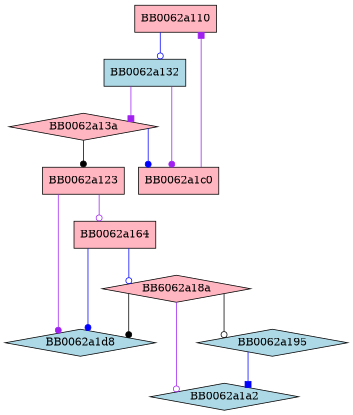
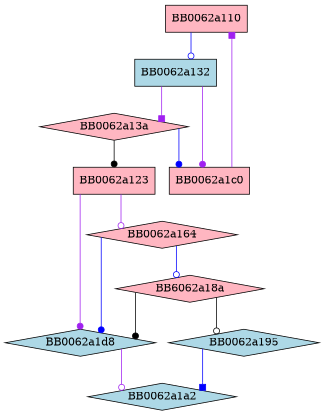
(115, 235) -> (162, 235)
(176, 344) -> (122, 367)
